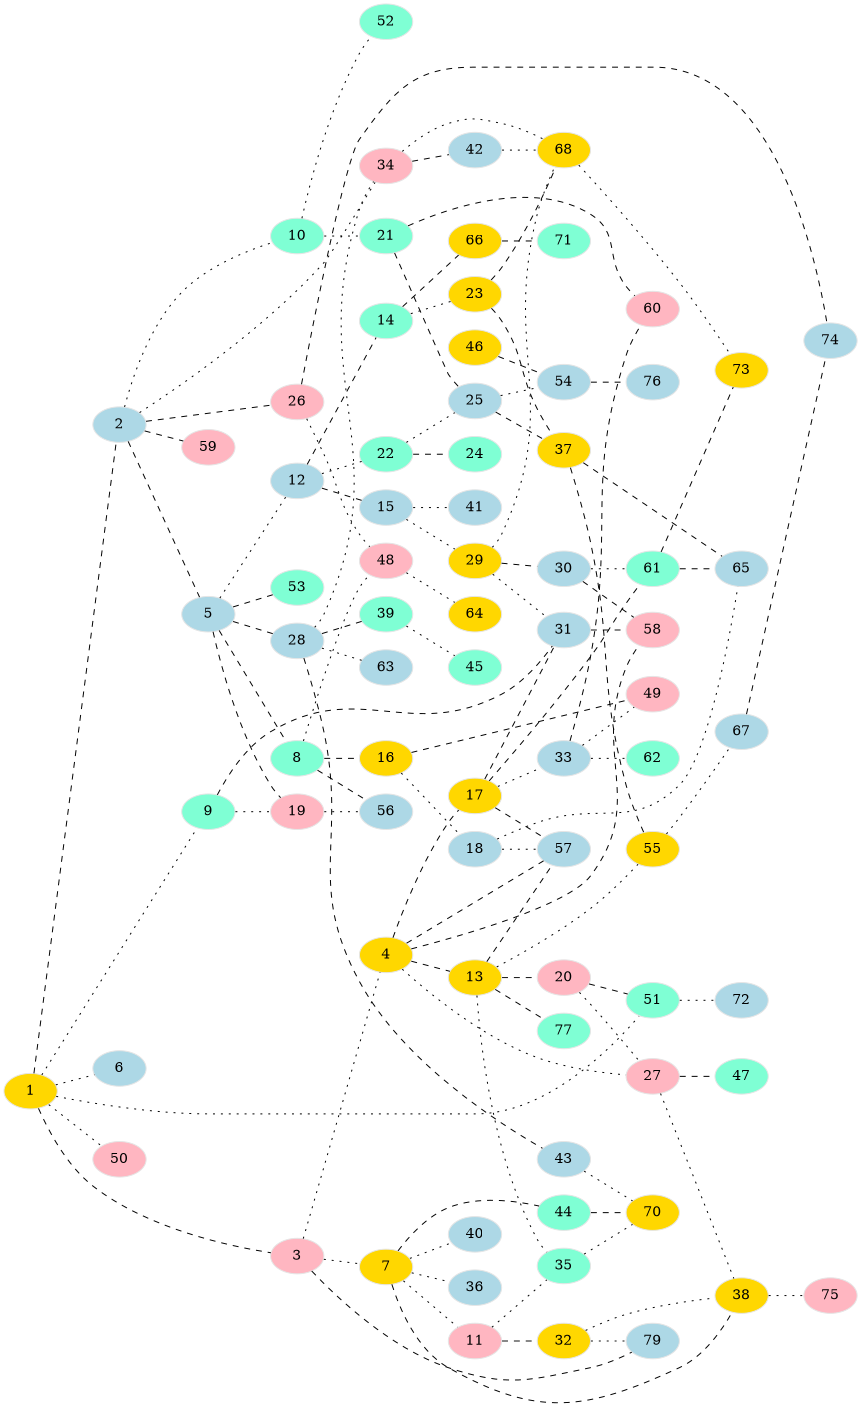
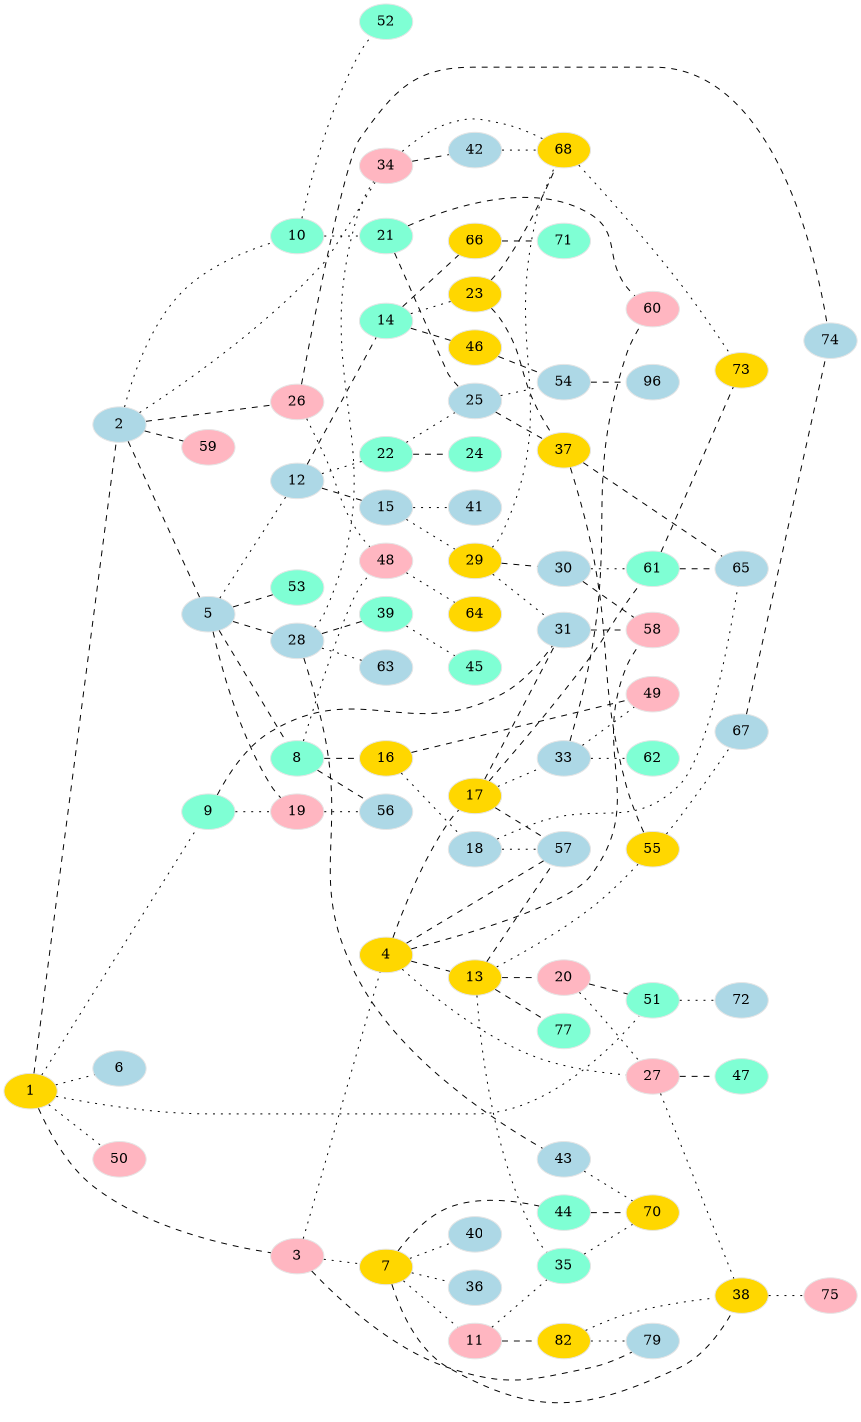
none -> (423, 332)
(653, 382) -> (653, 382)
(564, 1341) -> (564, 1341)
